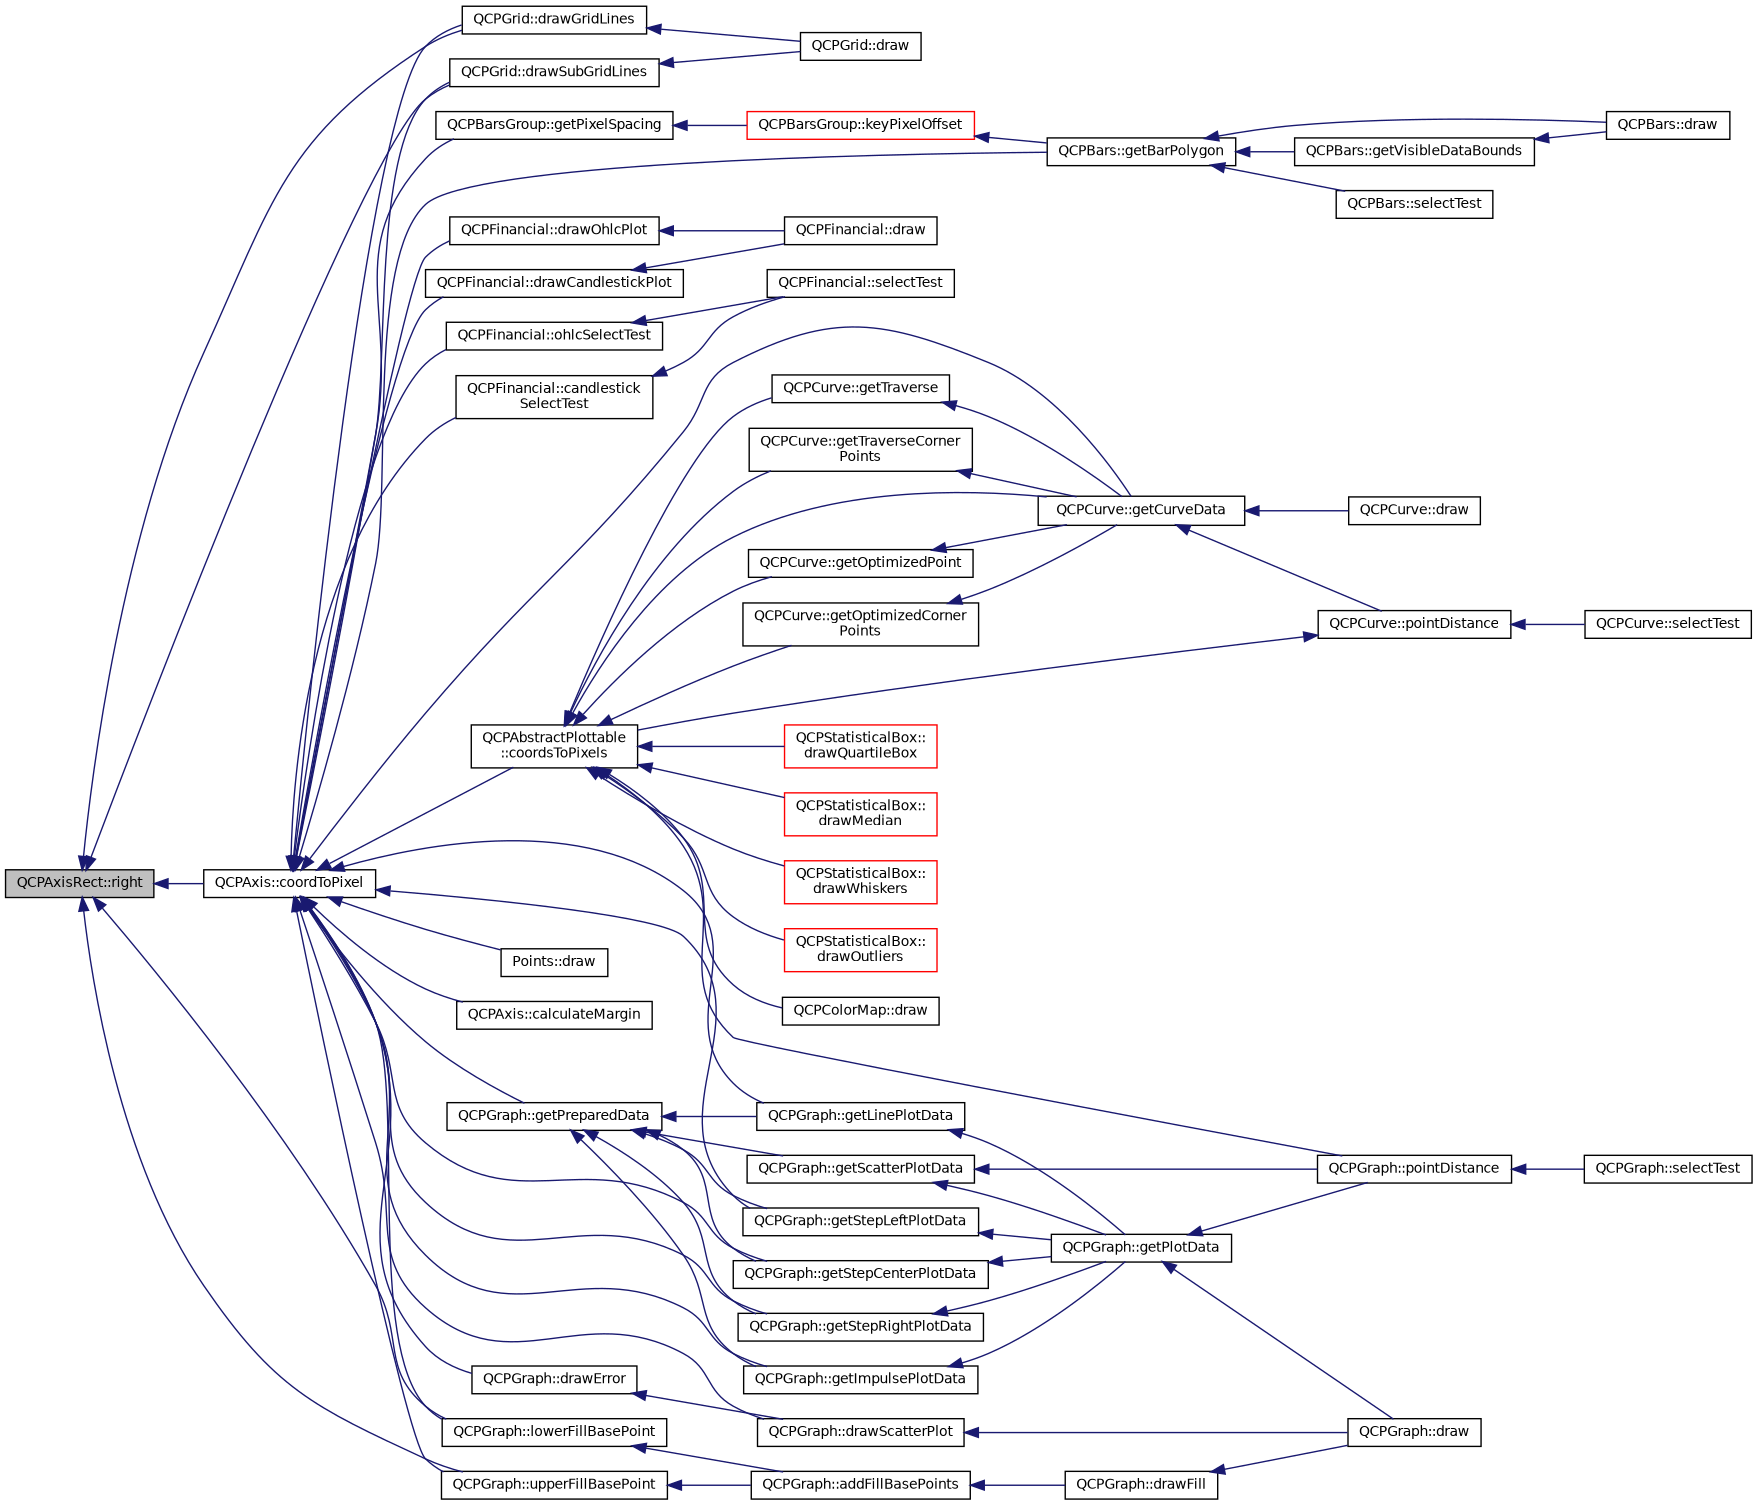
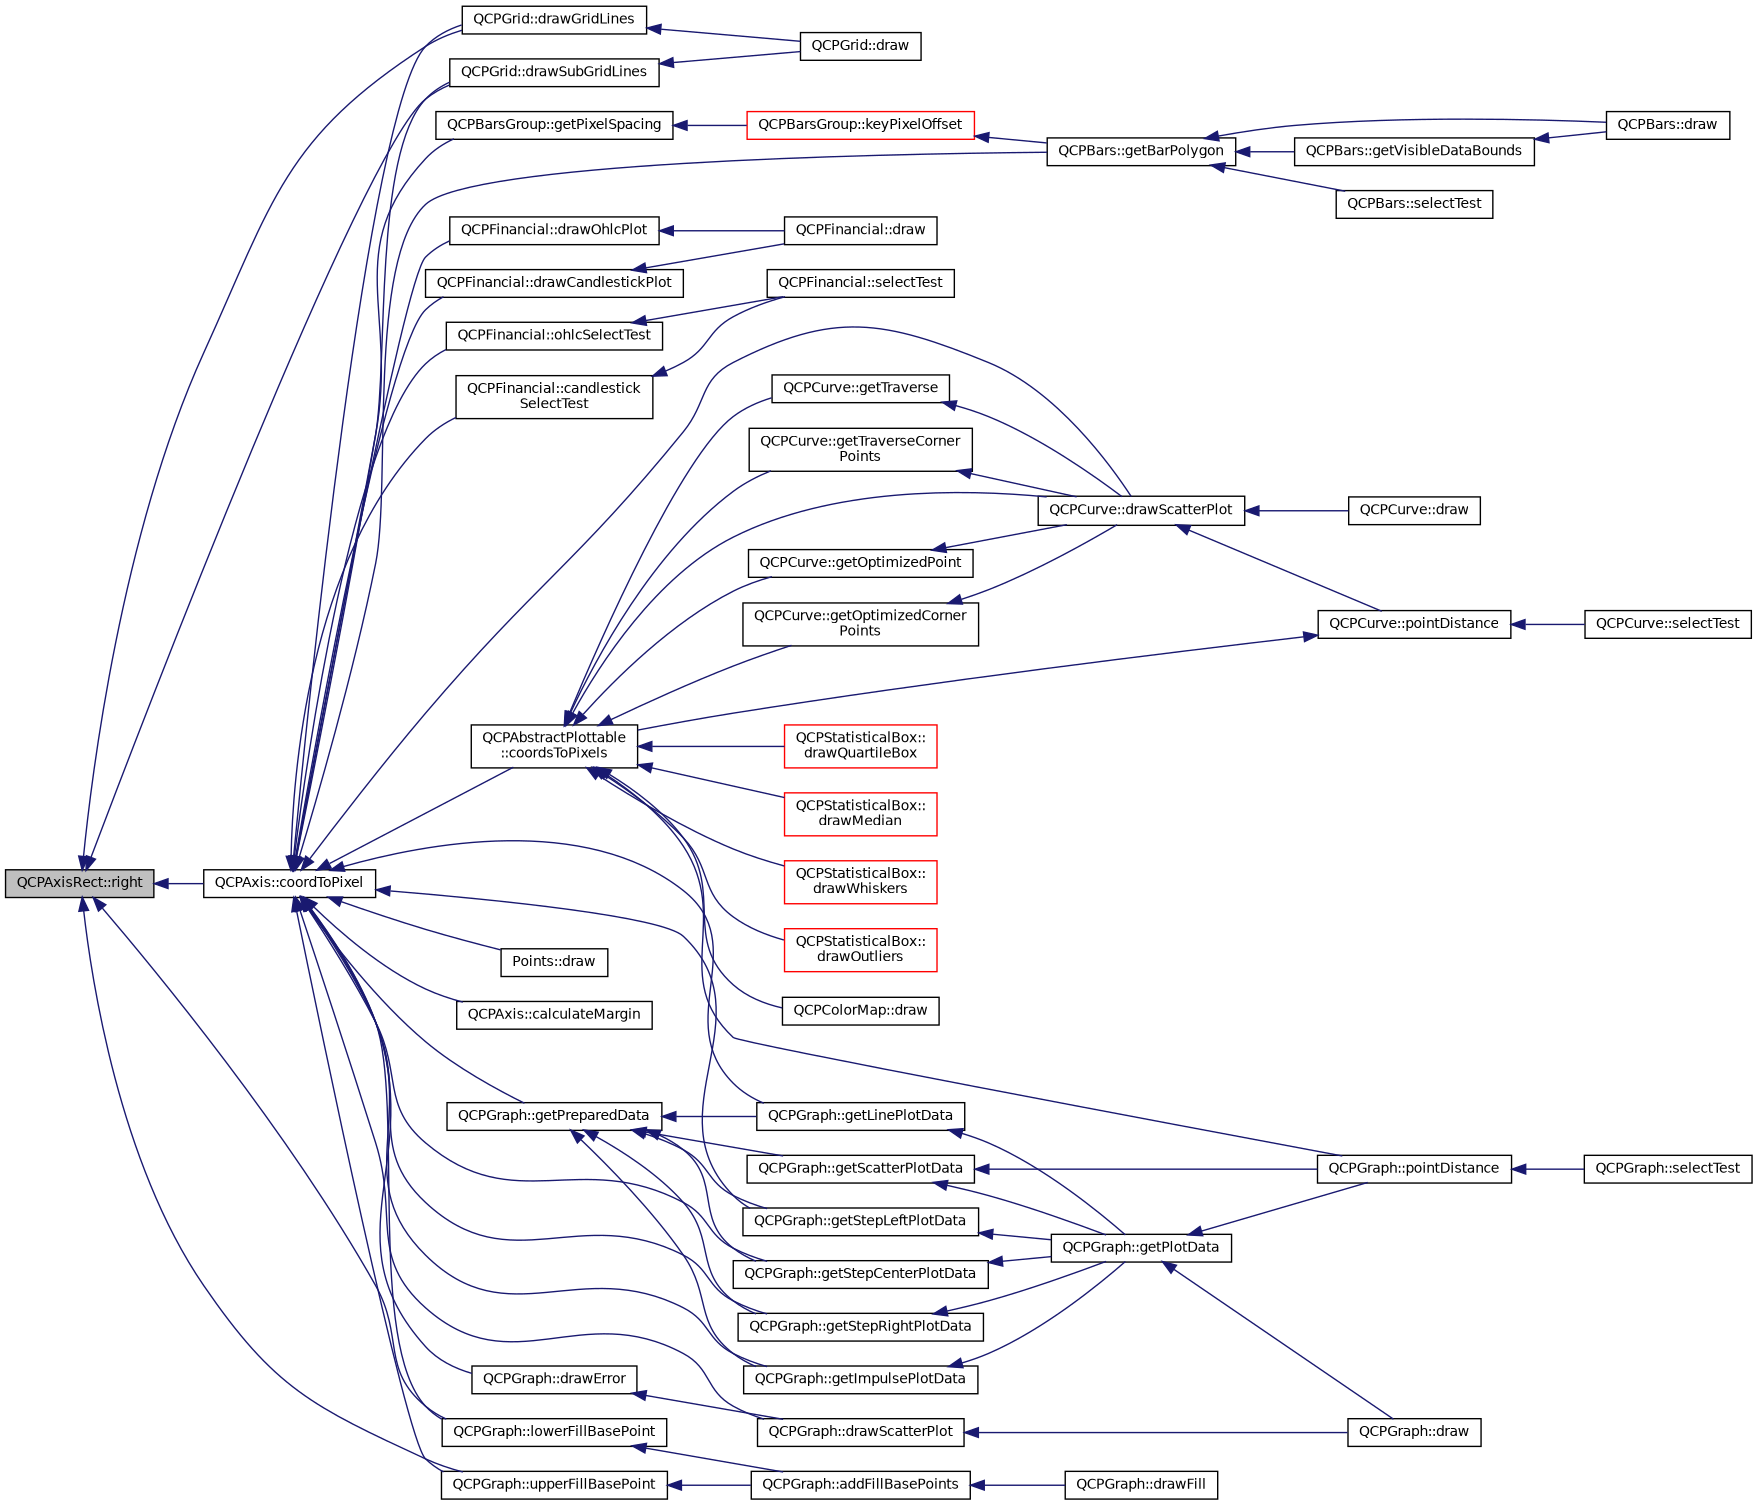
(1141, 511) -> (1141, 511)
(1286, 1457) -> none
